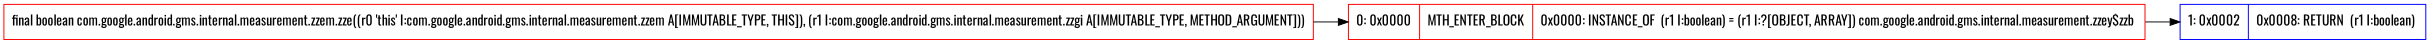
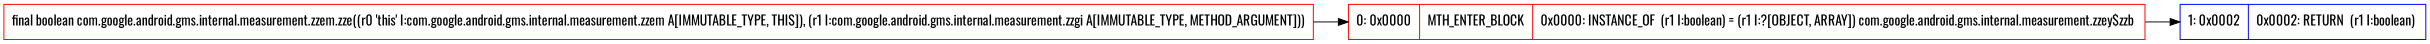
(2337, 21) -> (2337, 21)
